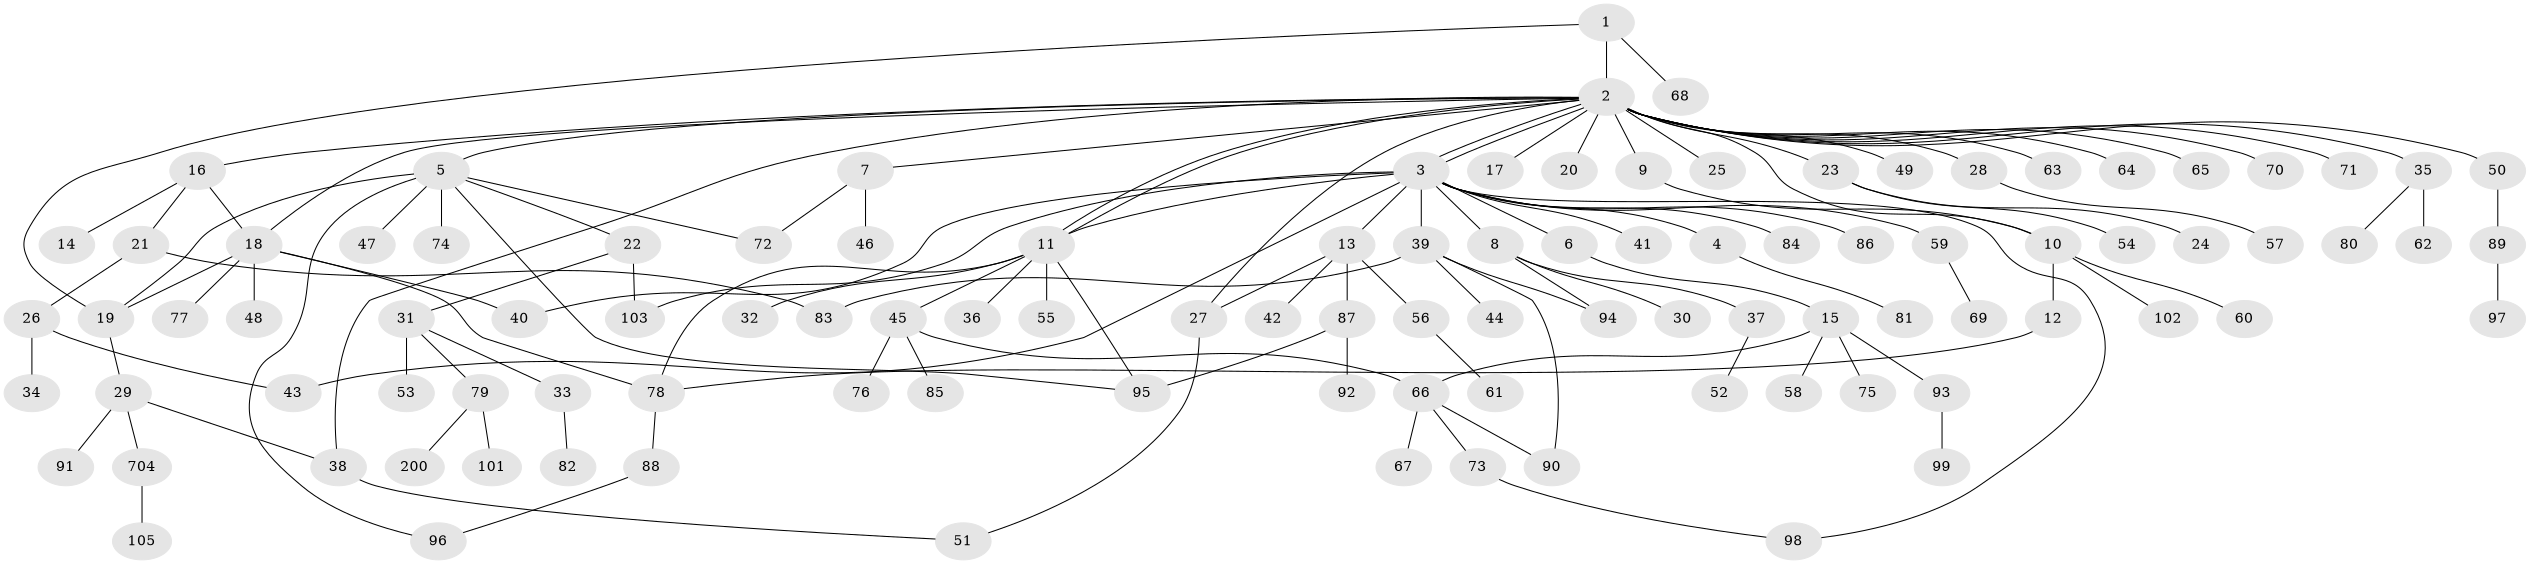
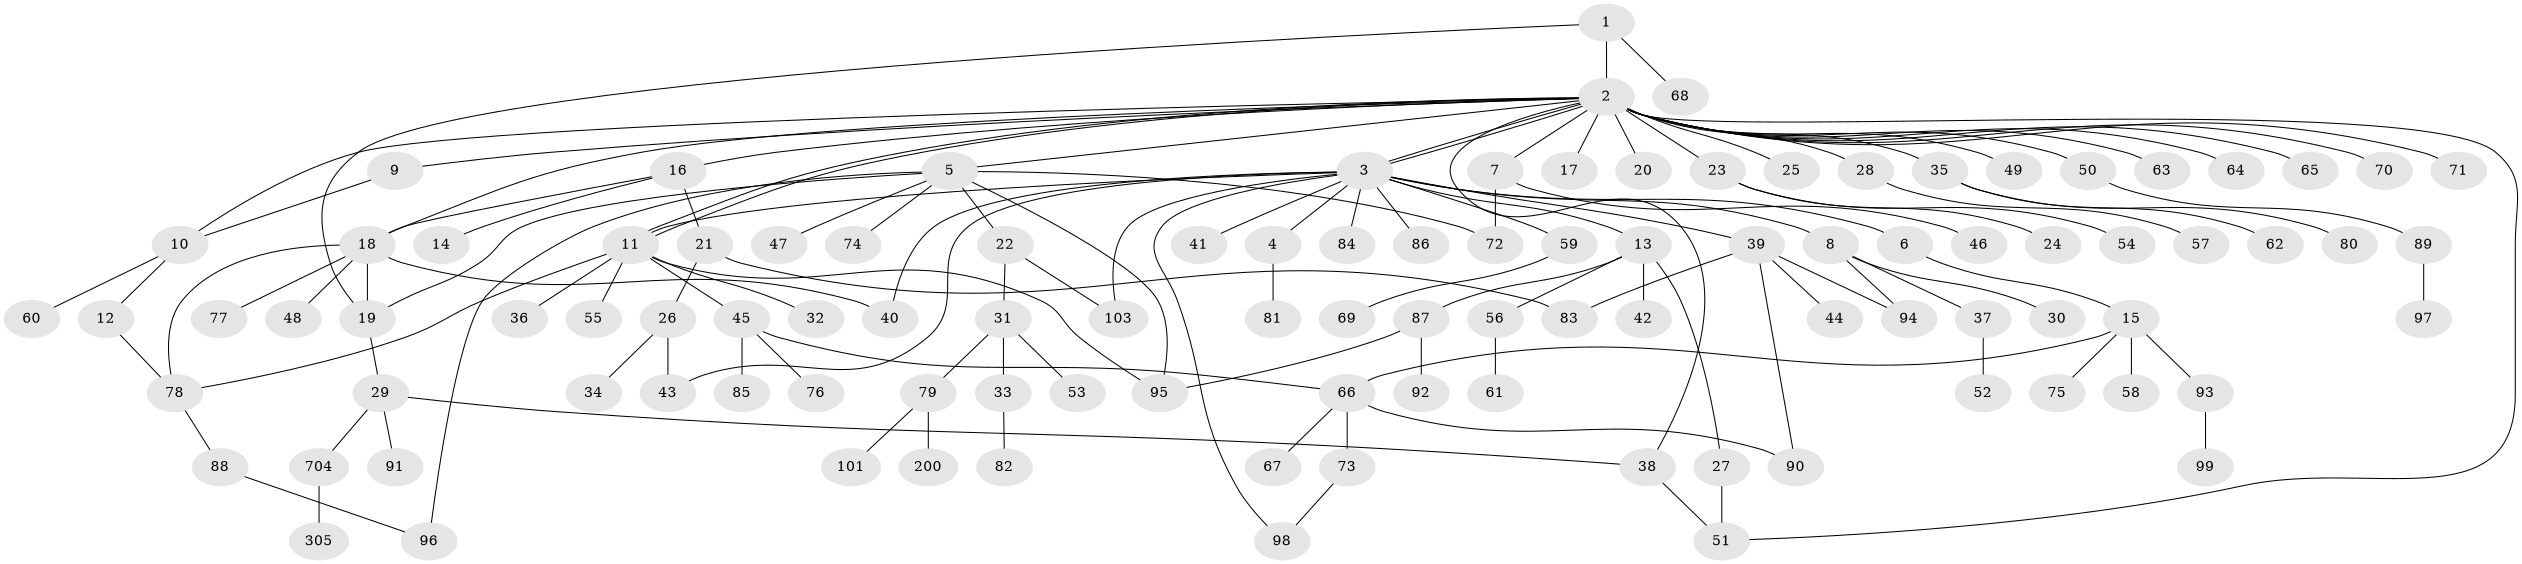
(1372, 159) -> (2515, 243)
(2168, 319) -> none
(142, 541) -> (319, 541)
